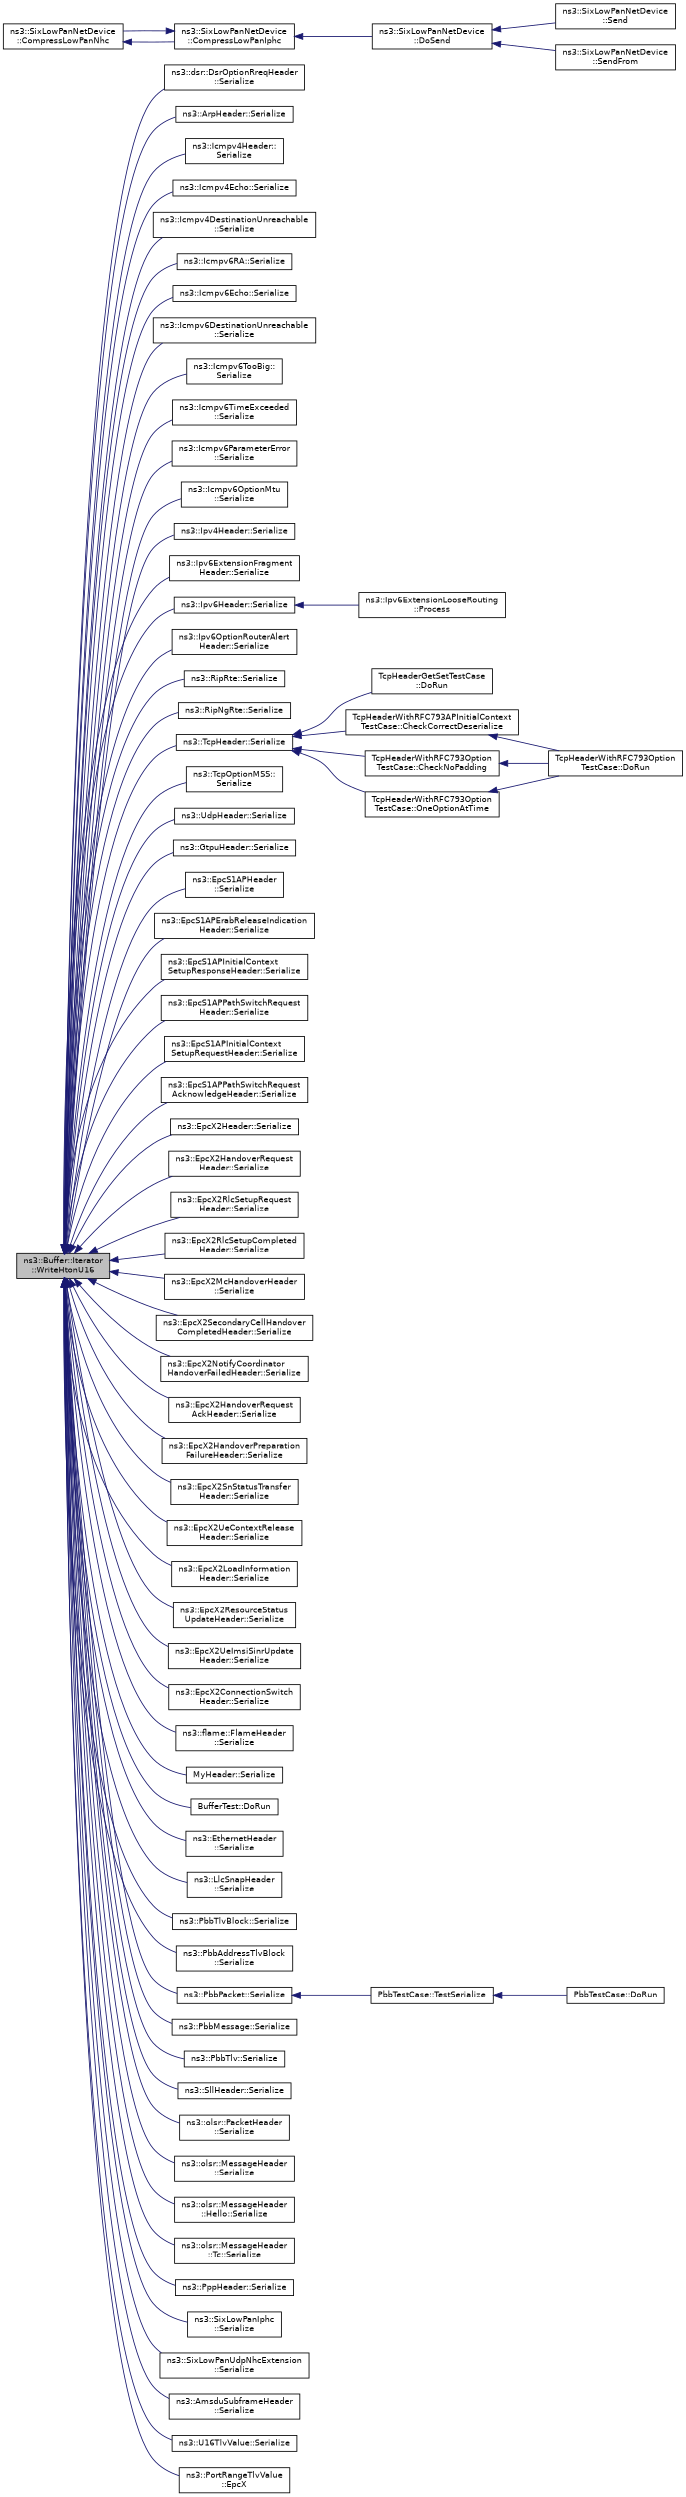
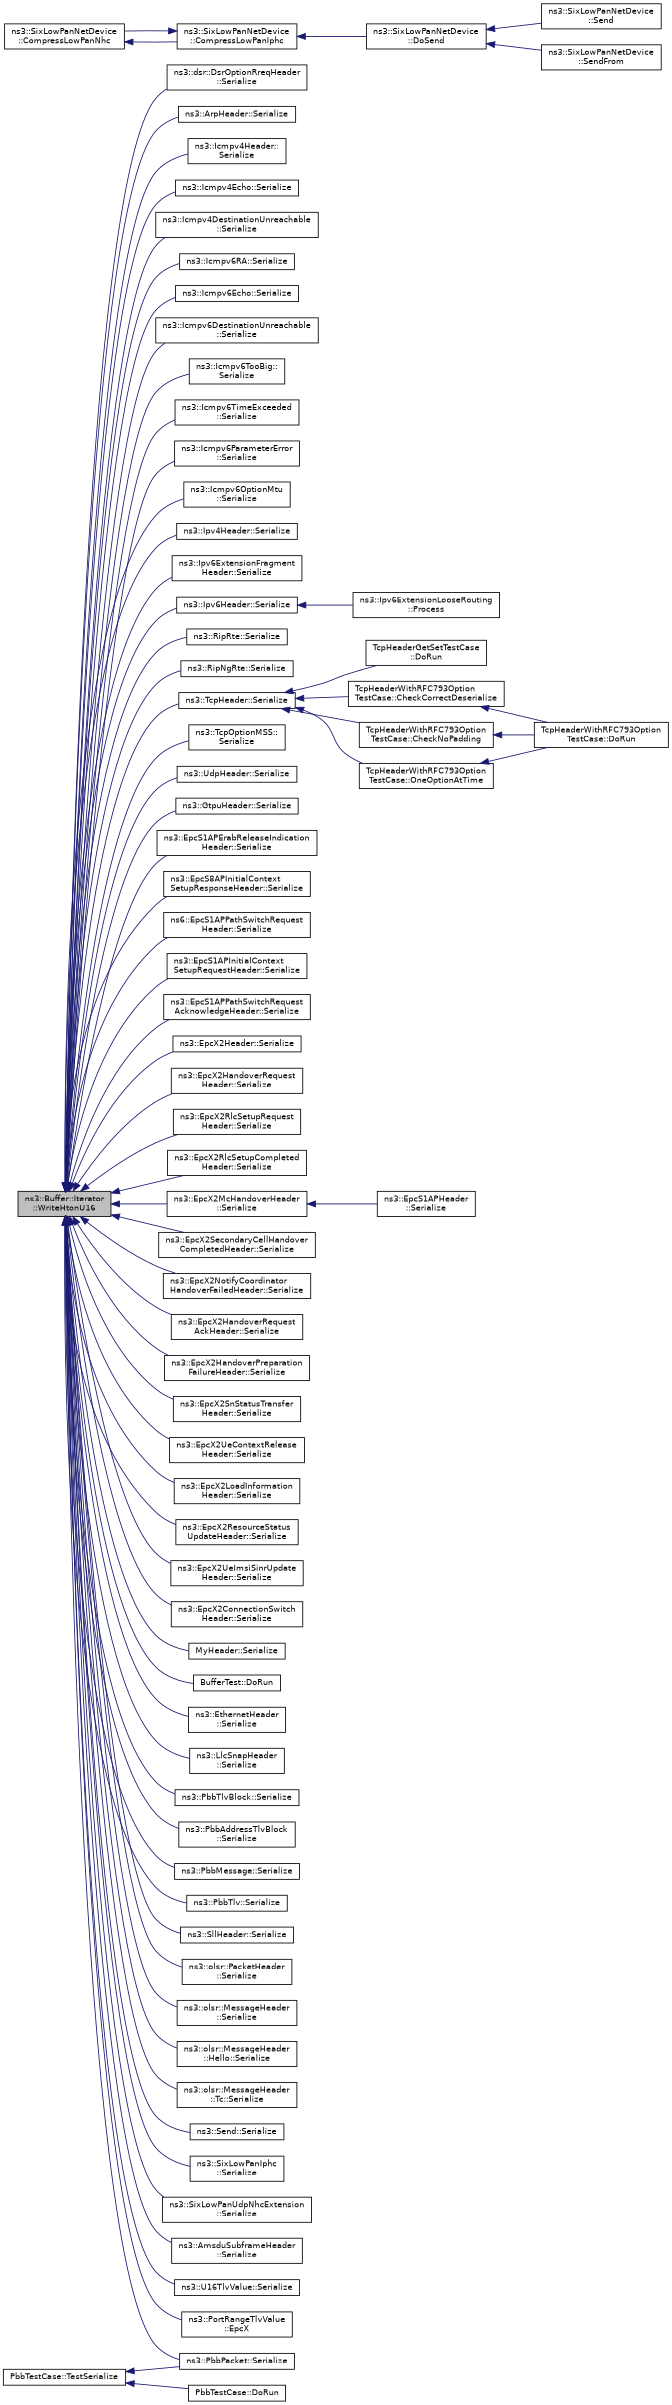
(234, 642) -> none
(432, 722) -> (426, 694)
(234, 967) -> (237, 884)
(234, 1008) -> (237, 925)
(98, 1053) -> (346, 1204)
(234, 1738) -> none
(336, 1995) -> (157, 2369)
(234, 2288) -> (237, 2132)
